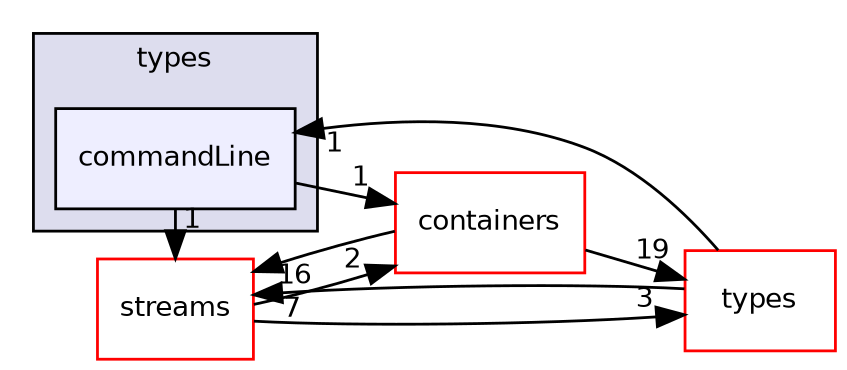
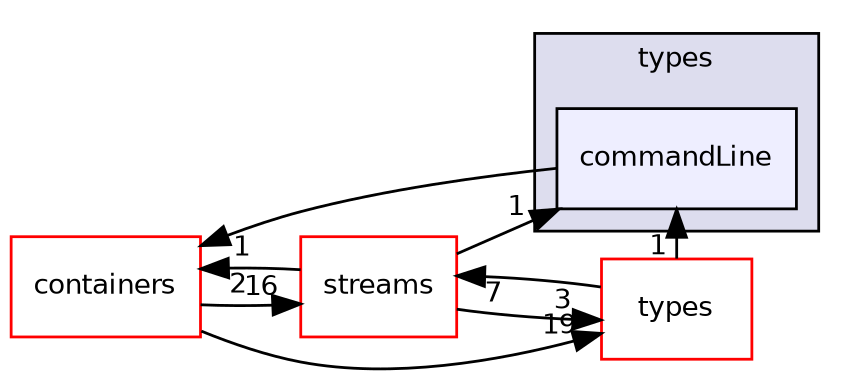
(175, 220) -> (495, 237)
